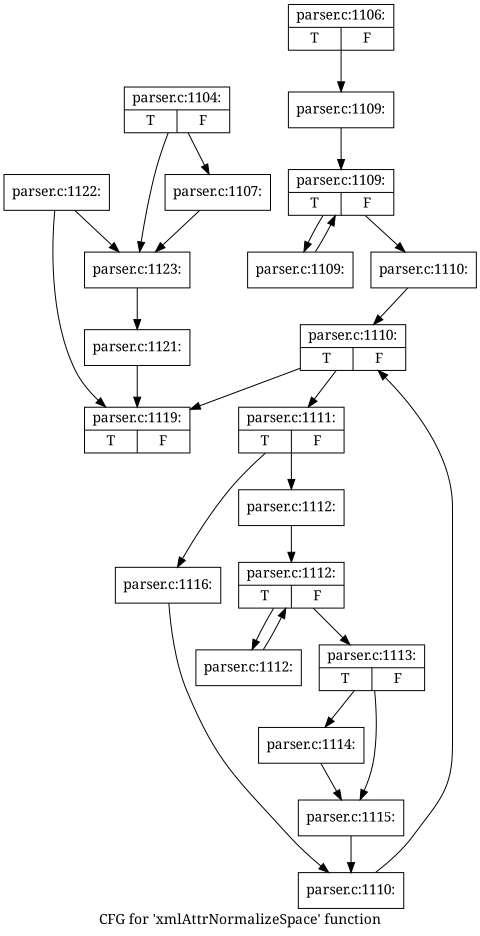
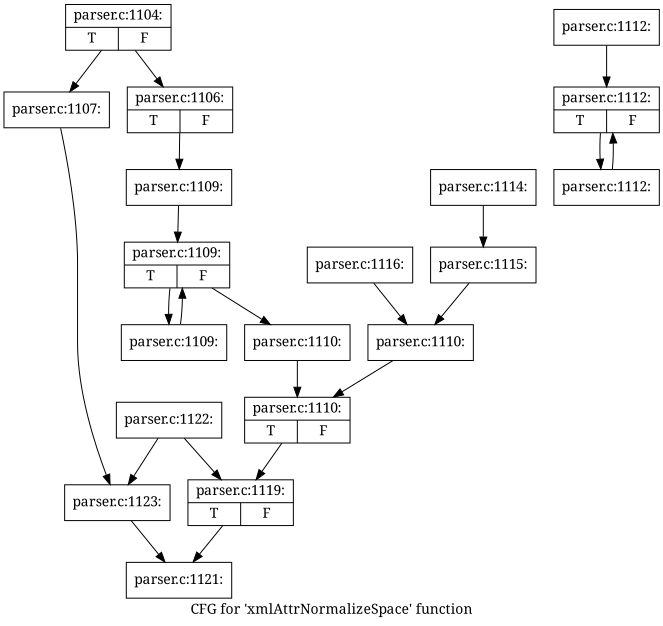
(152, 187) -> (146, 65)
(137, 381) -> (211, 540)
(291, 430) -> none
(372, 668) -> none
